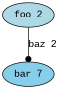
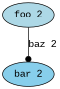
(28, 74) -> (28, 74)
